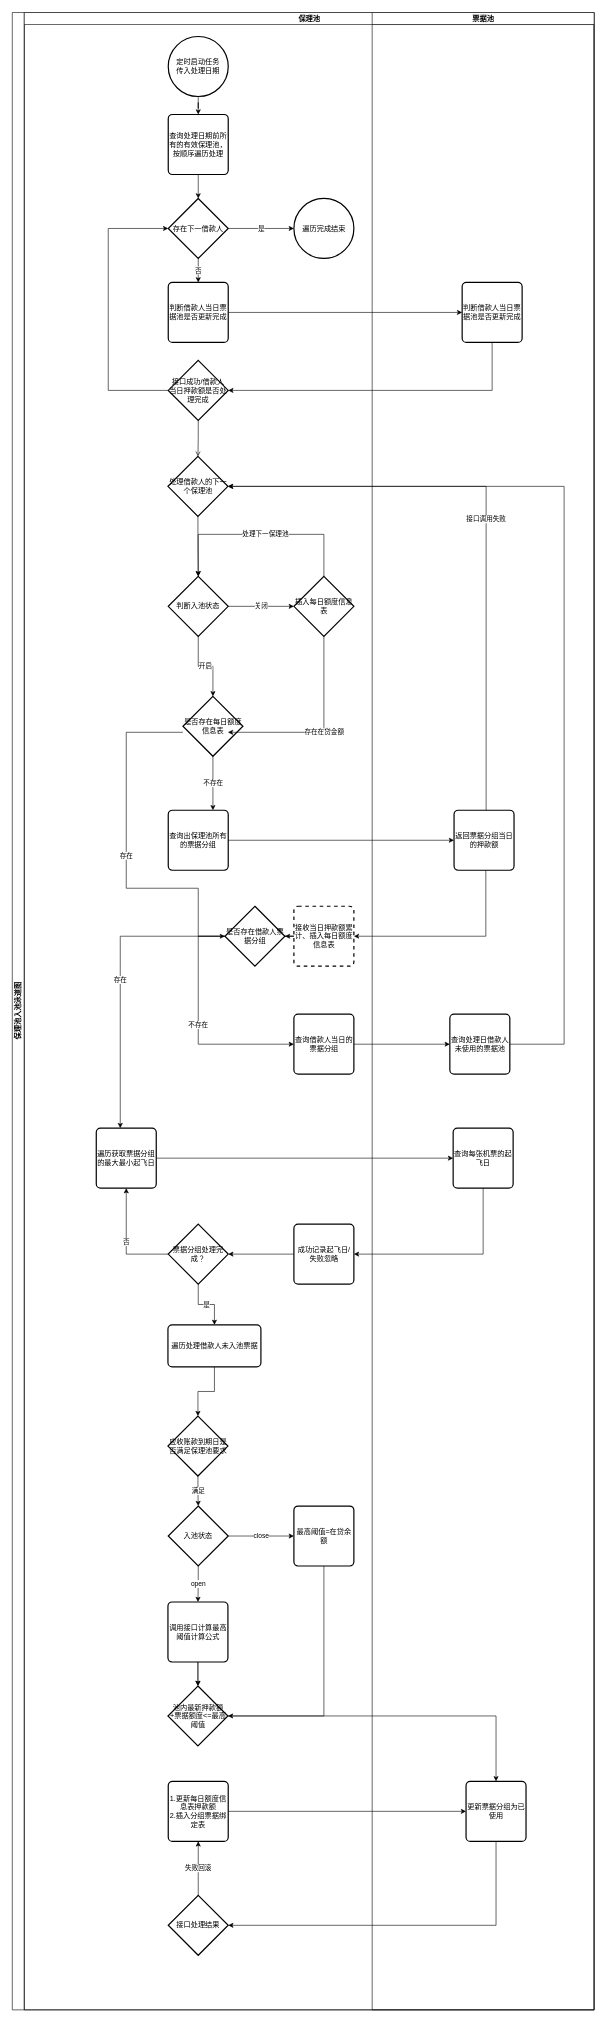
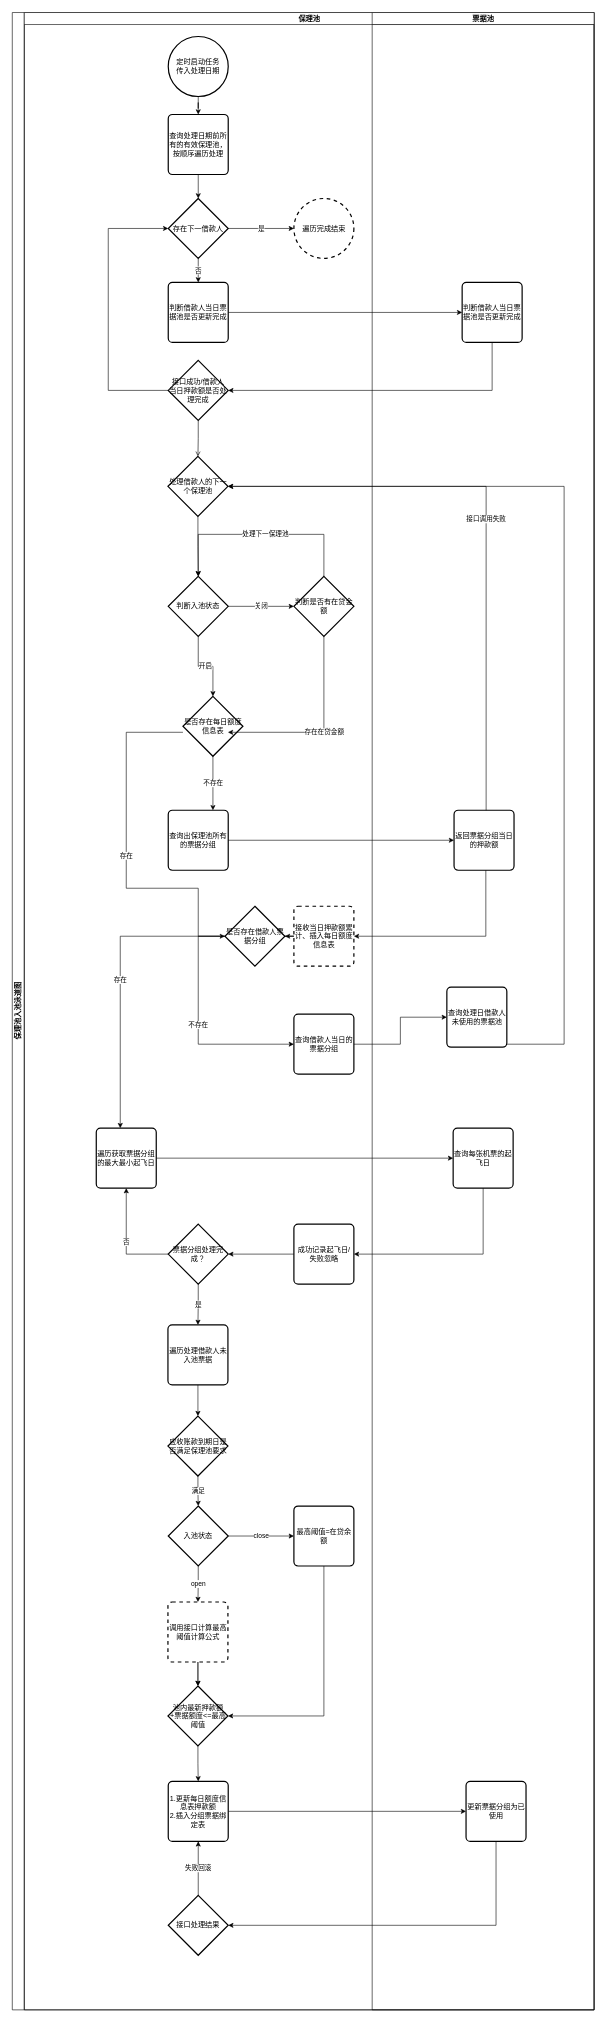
(324, 228) -> (324, 228)
(324, 606) -> (324, 606)
(480, 1044) -> (477, 1017)
(215, 1346) -> (198, 1355)
(198, 1632) -> (198, 1632)
(496, 1776) -> (198, 1776)
